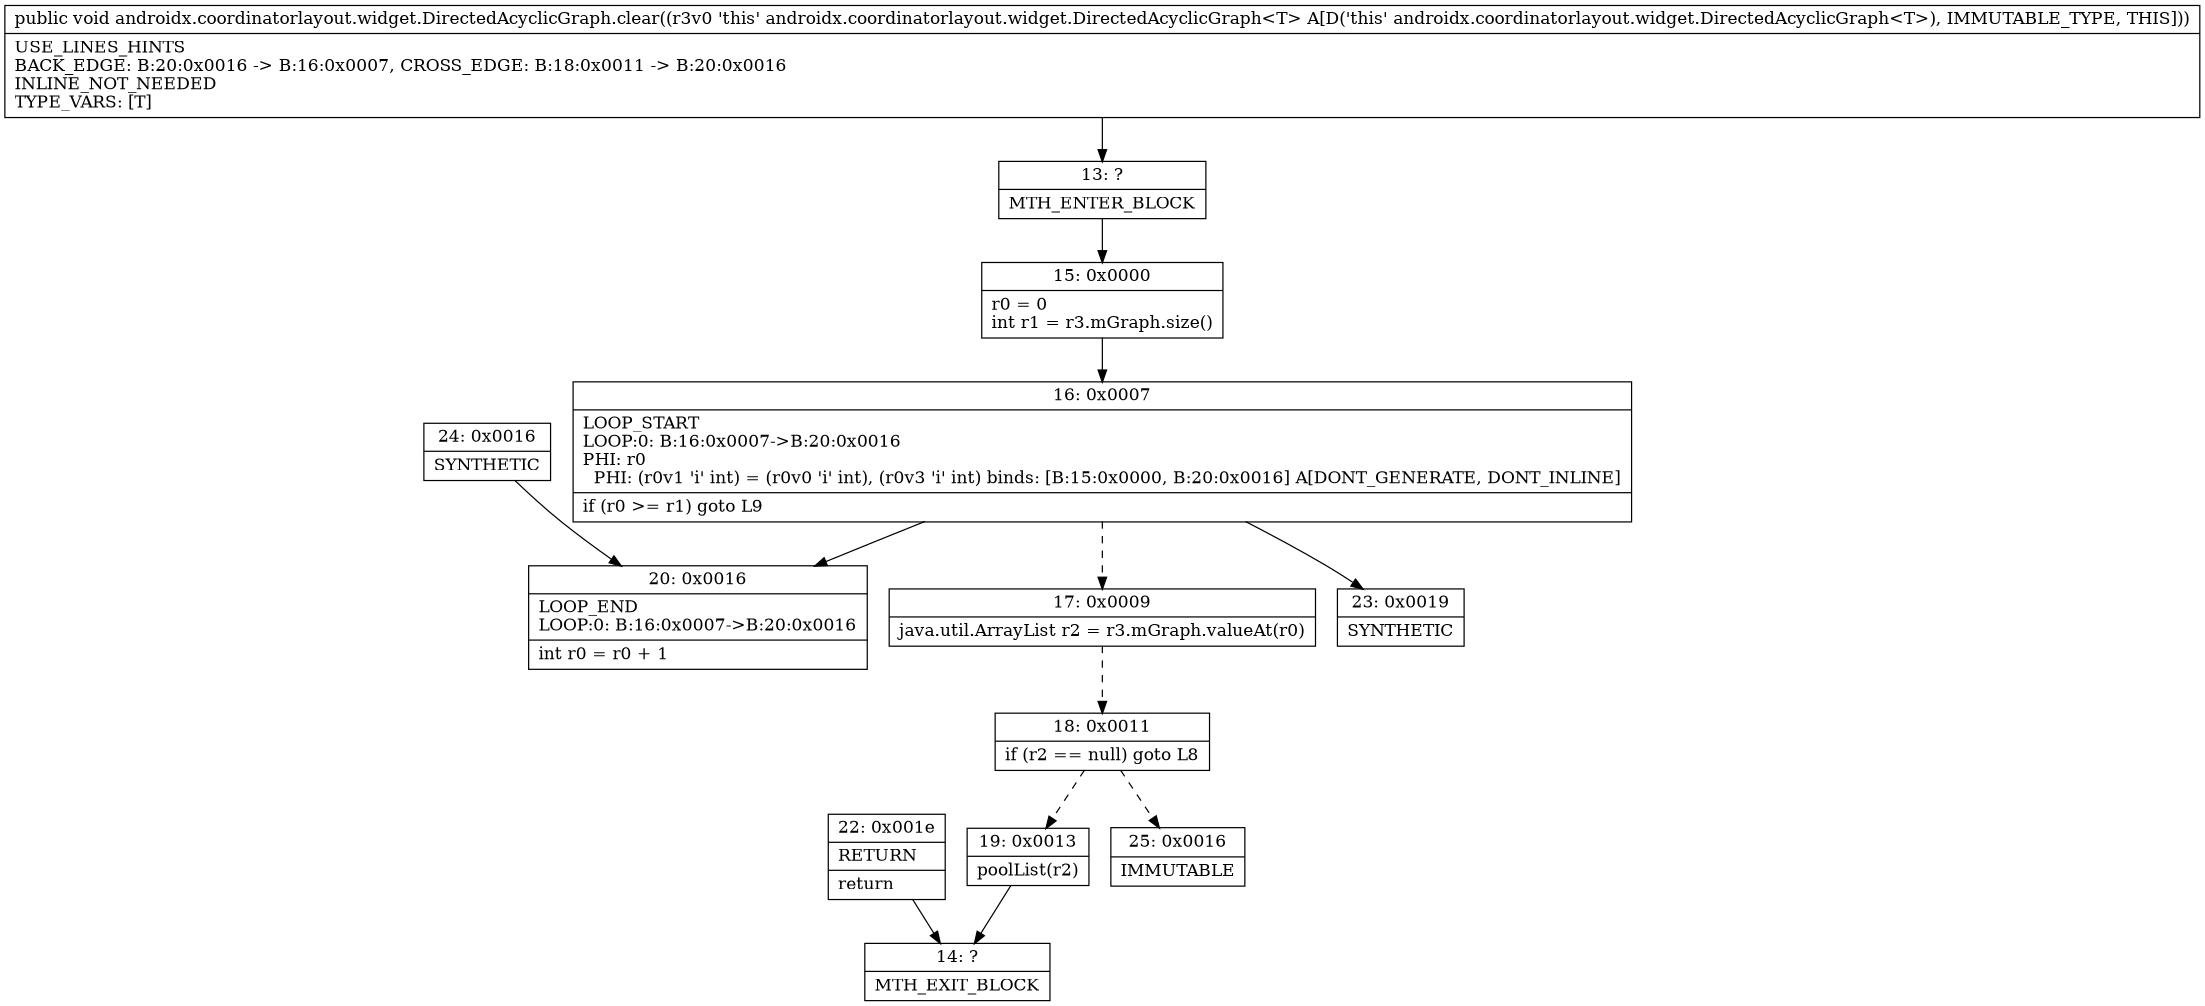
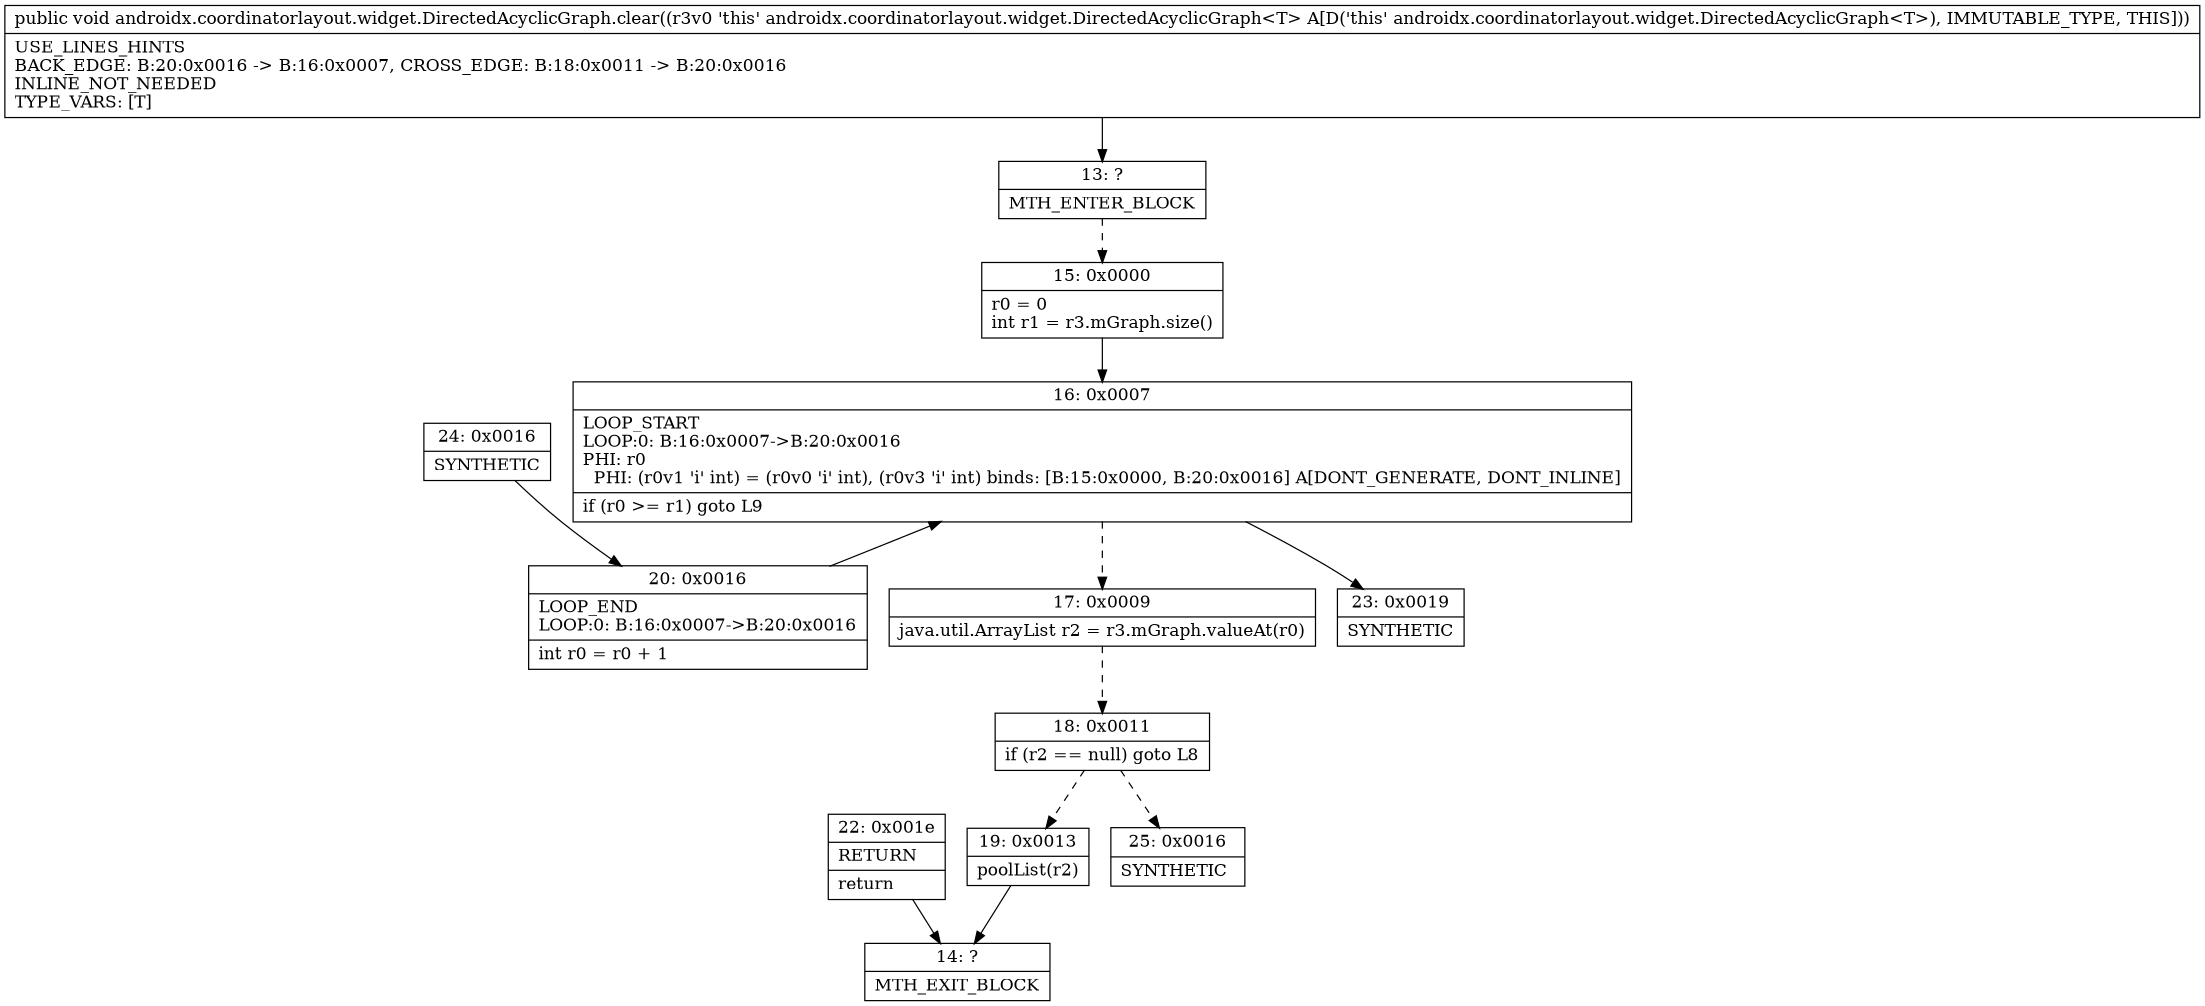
(1102, 235) -> (1102, 235)
(875, 541) -> (880, 546)
(1178, 871) -> (1174, 871)
